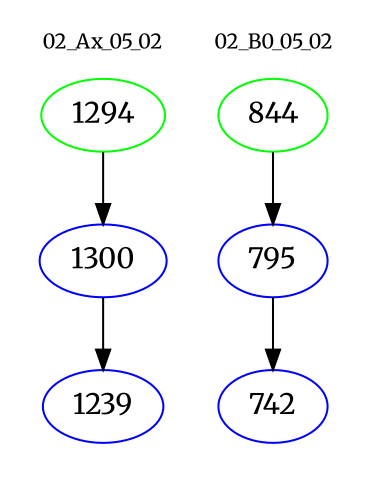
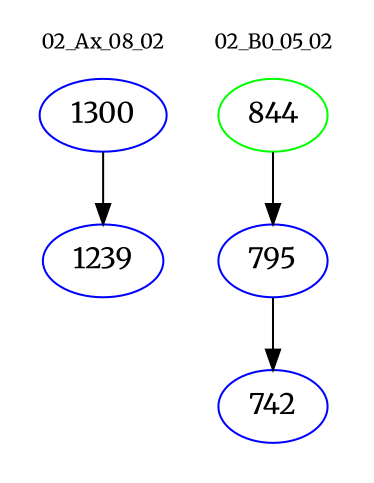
(103, 43) -> (103, 43)
(103, 115) -> none
